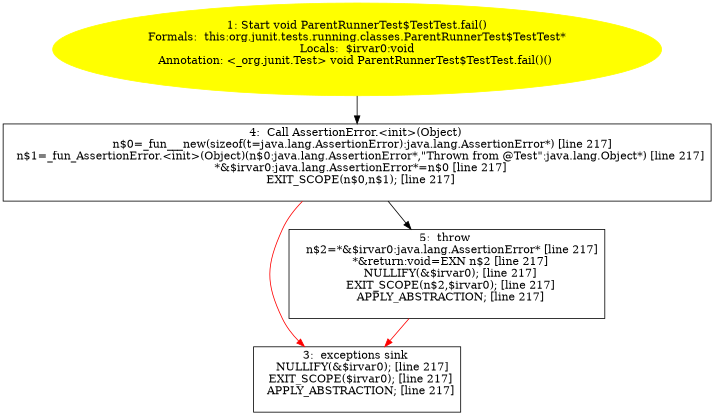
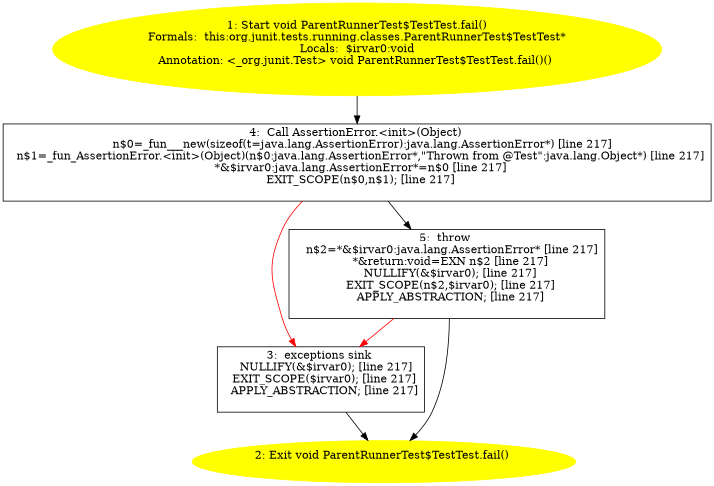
none -> (384, 462)
